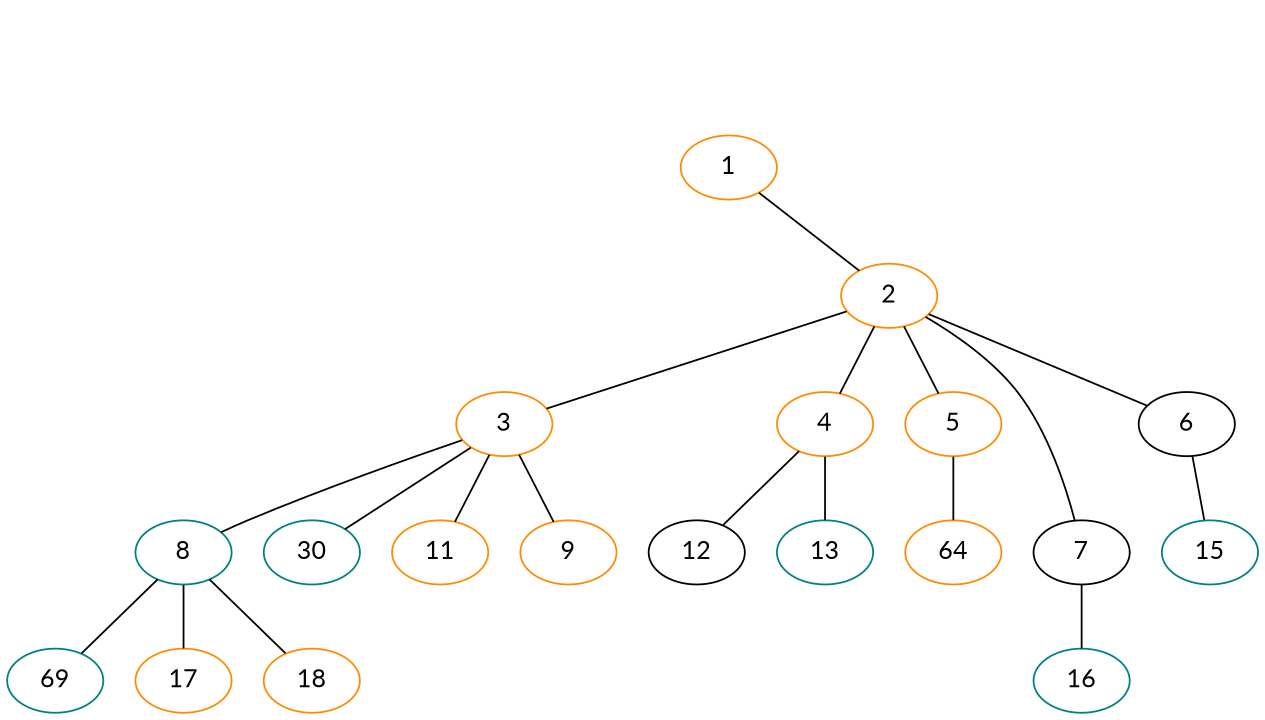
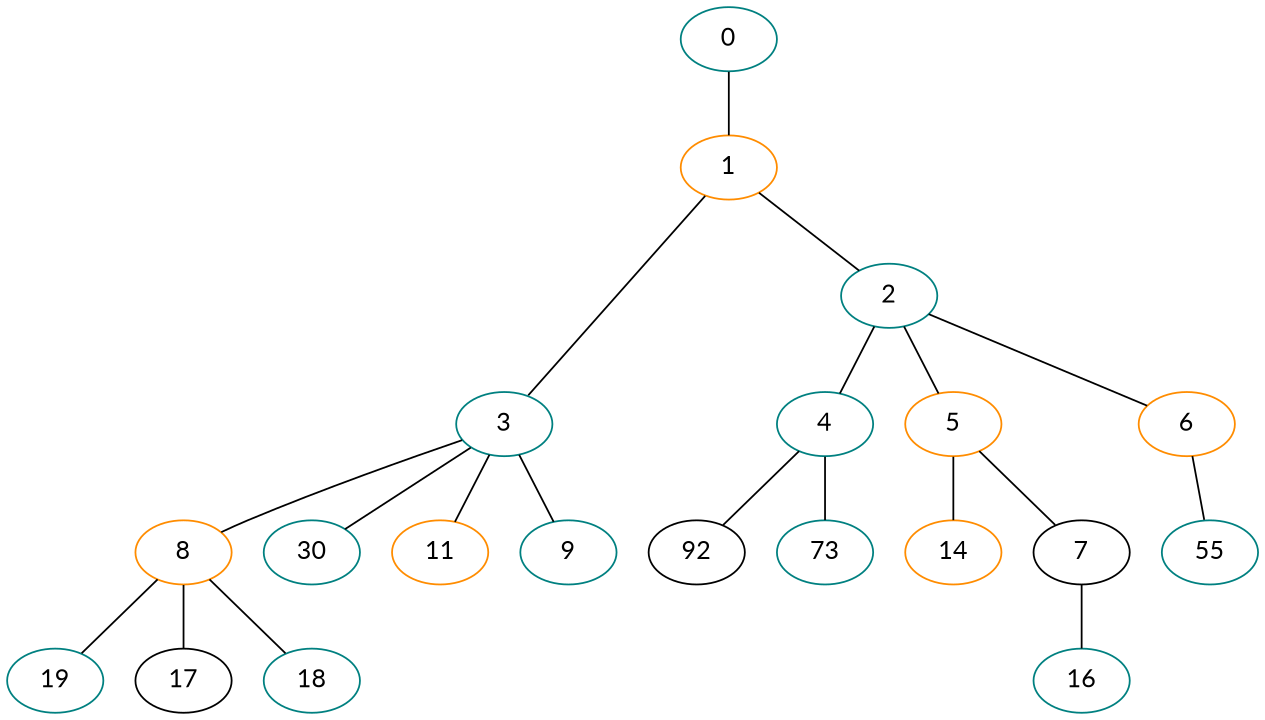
none -> (729, 39)
(889, 296) -> (889, 296)
(697, 360) -> (617, 296)
(1024, 401) -> (1017, 488)
(504, 424) -> (504, 424)
(825, 424) -> (825, 424)
(1187, 424) -> (1187, 424)
(184, 552) -> (184, 552)
(568, 552) -> (568, 552)
(697, 552) -> (697, 552)
(825, 552) -> (825, 552)
(953, 552) -> (953, 552)
(1210, 552) -> (1210, 552)
(55, 681) -> (55, 681)
(184, 681) -> (184, 681)
(312, 681) -> (312, 681)
